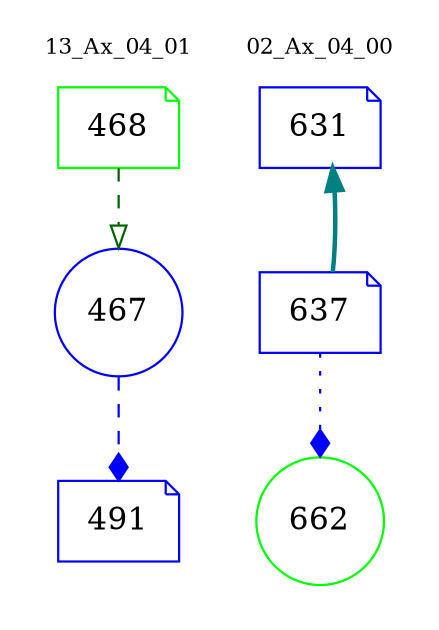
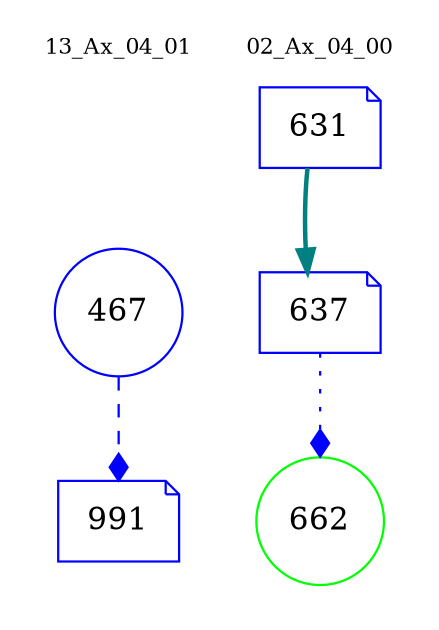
(119, 128) -> none
(335, 231) -> (305, 209)
(119, 521) -> (119, 521)
